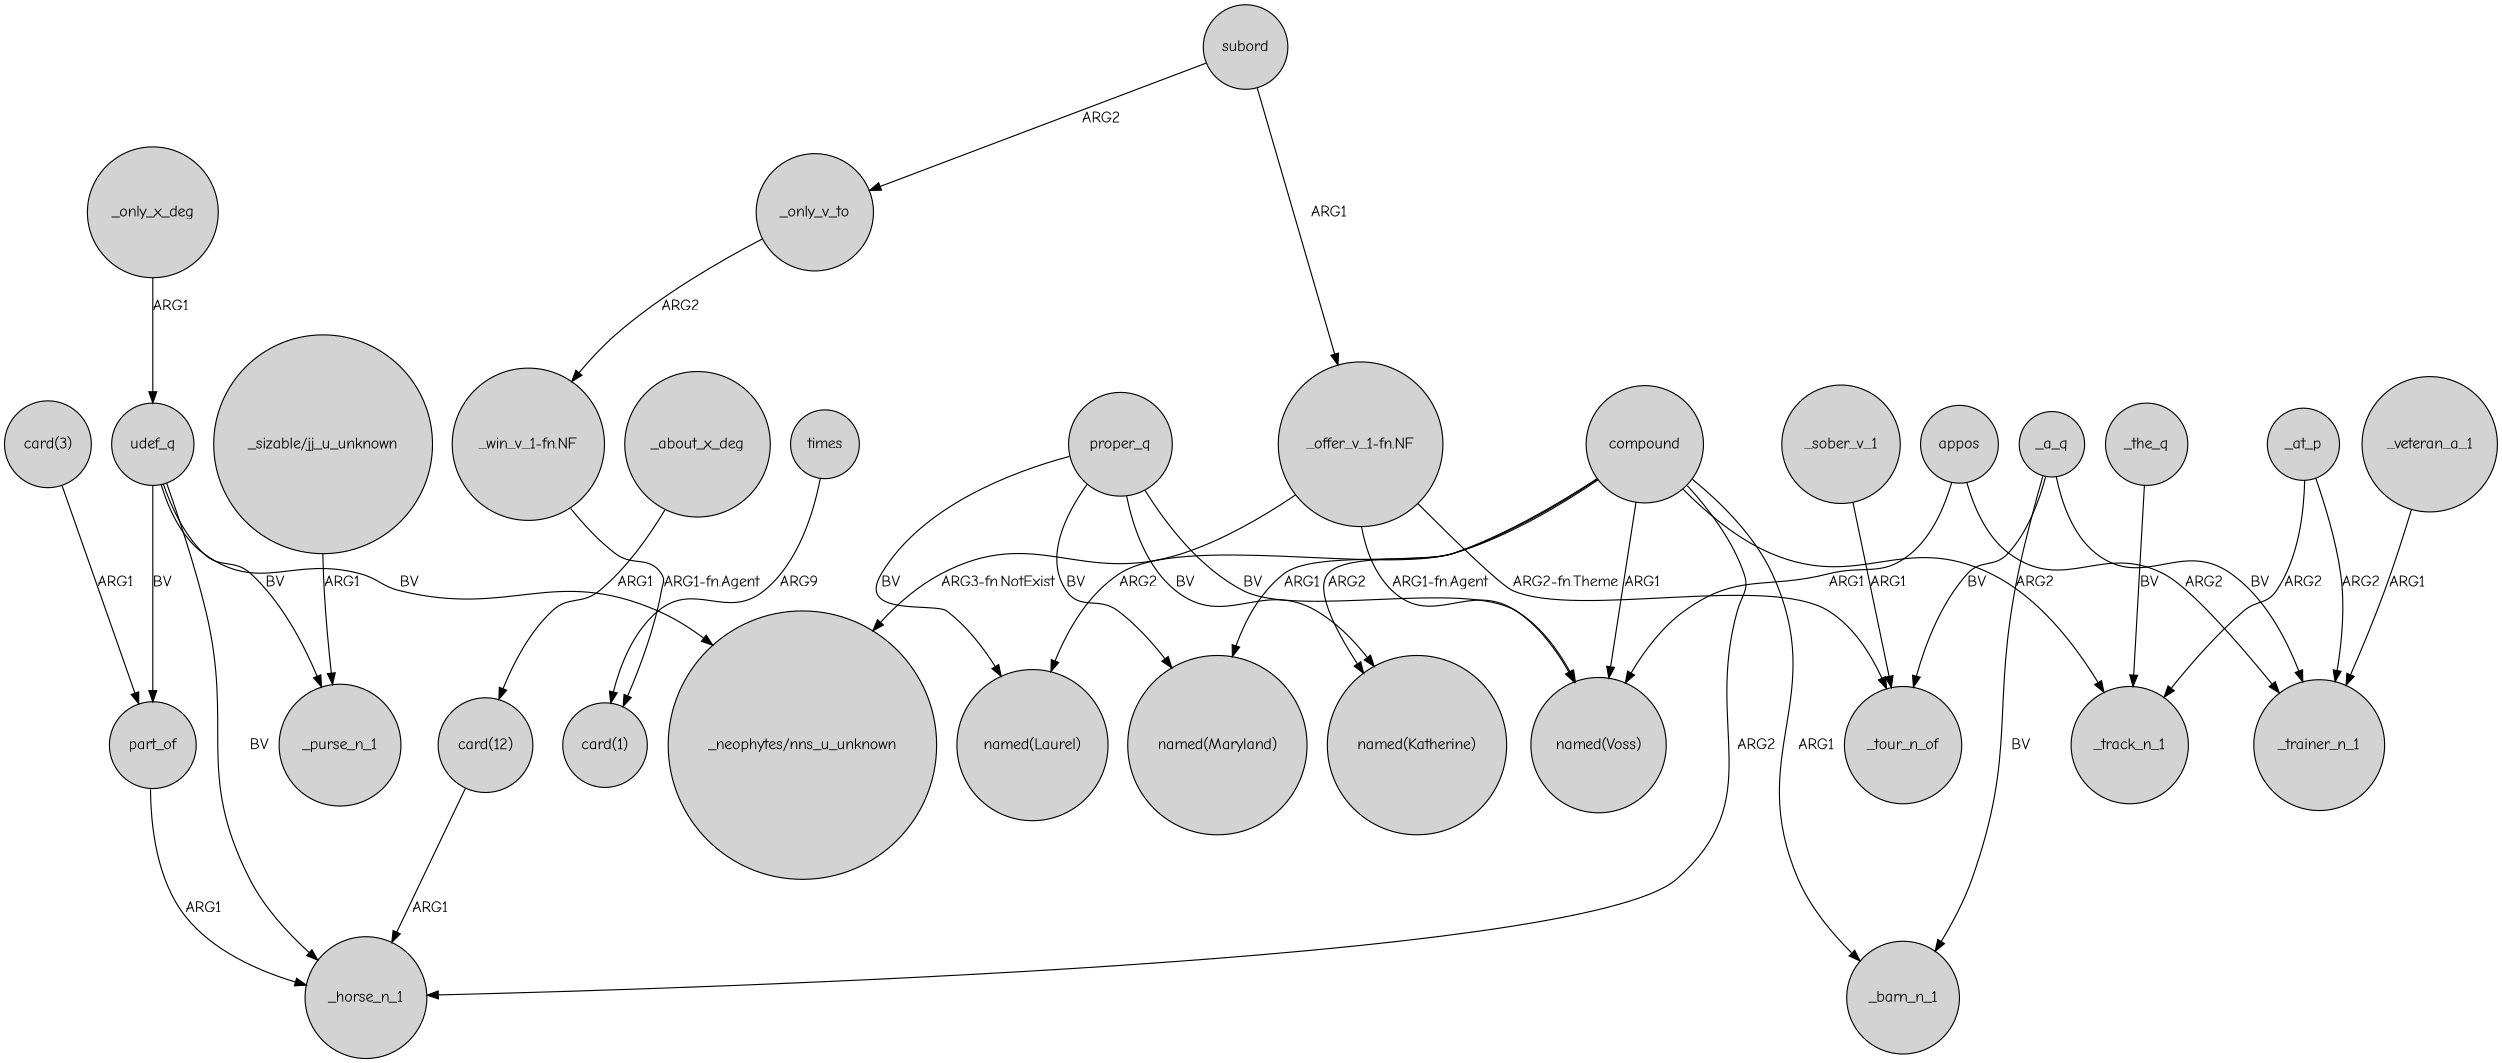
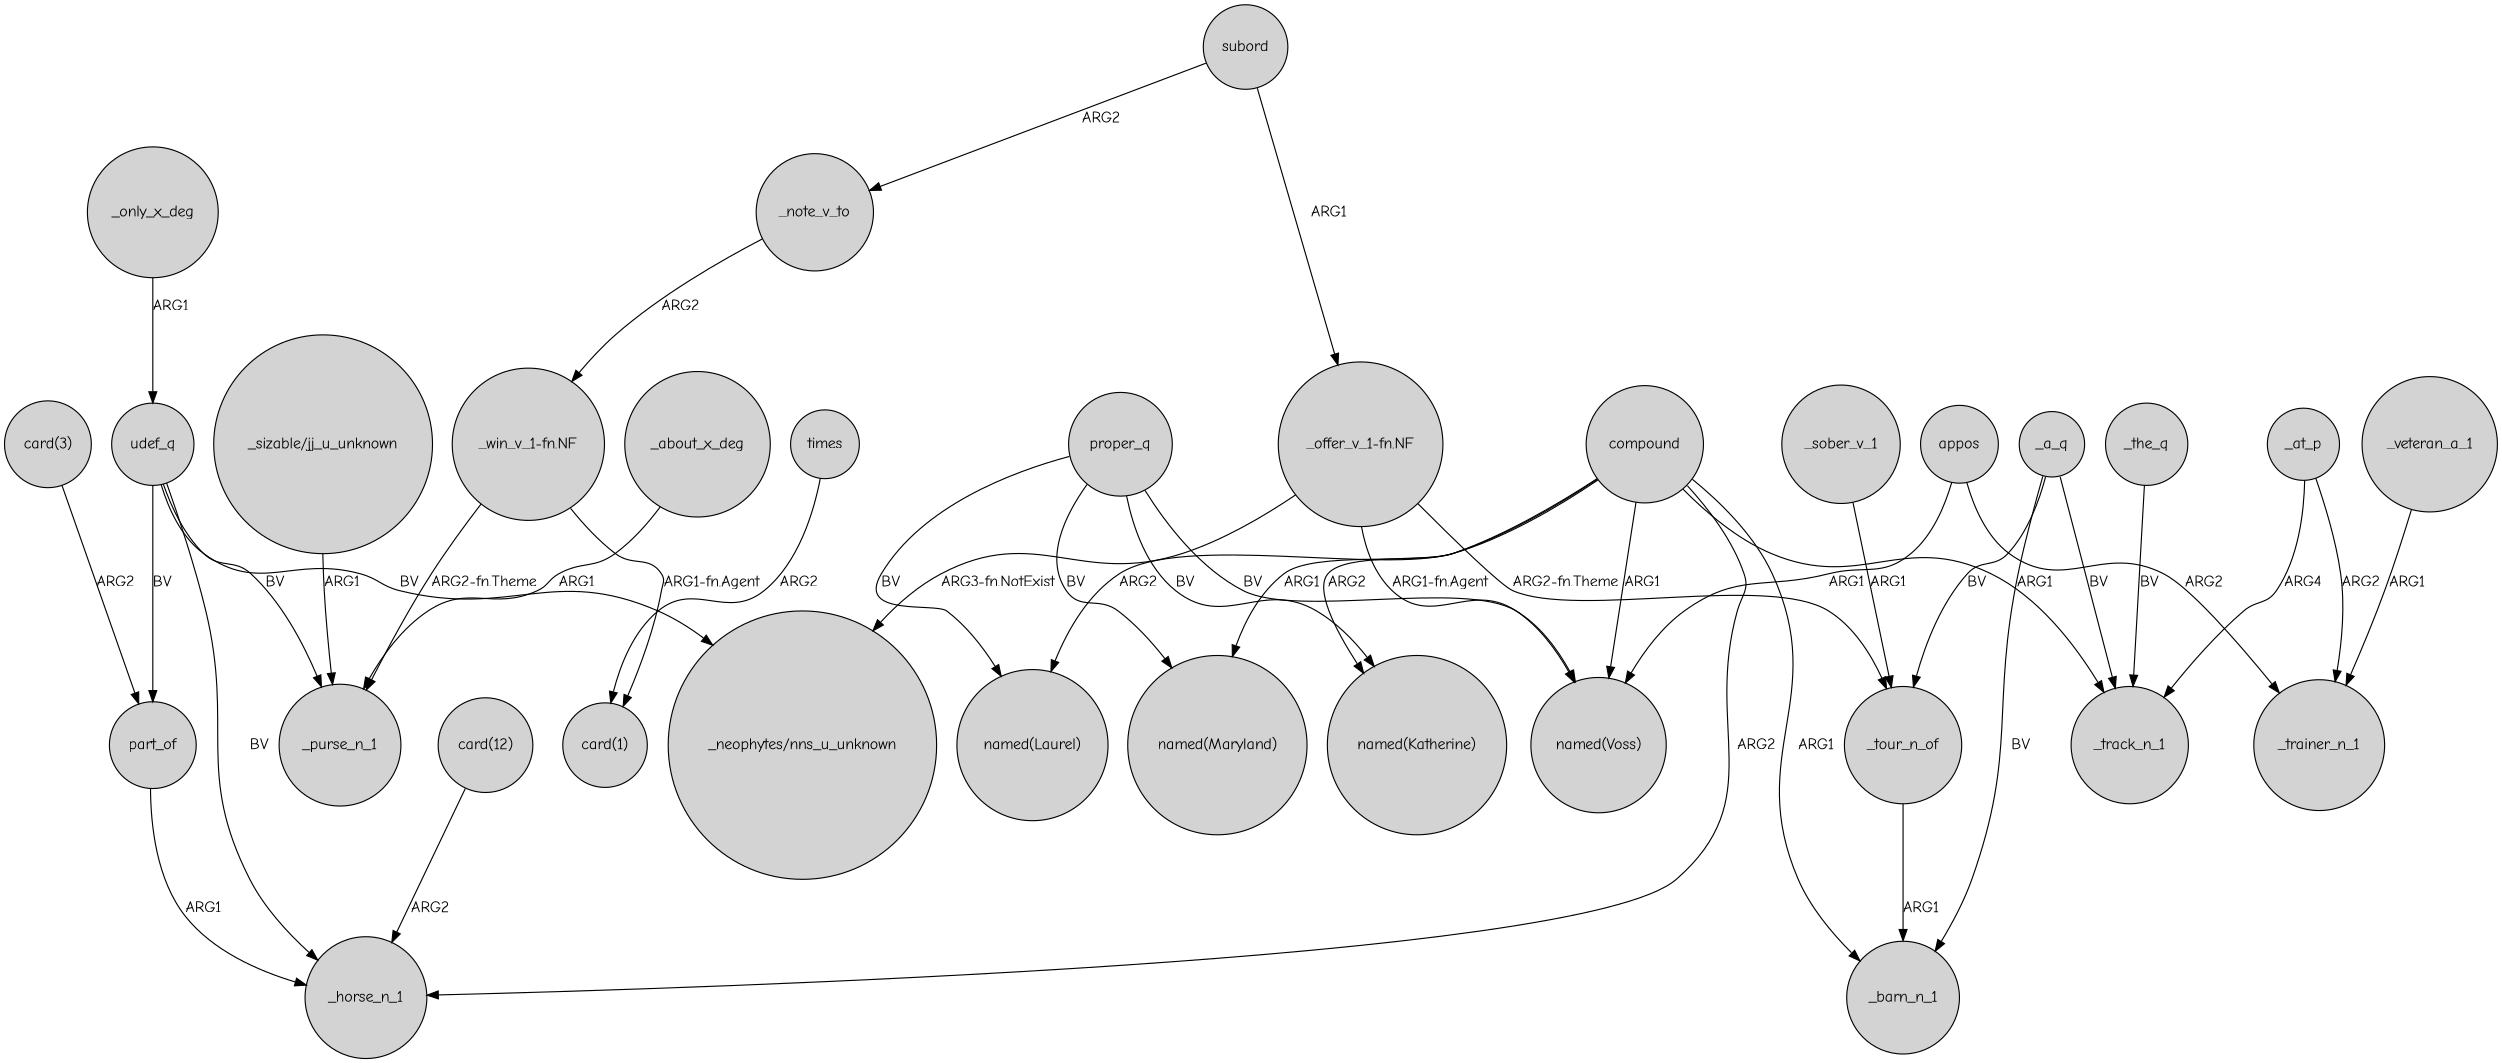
(815, 212) -> (815, 212)
(2179, 562) -> (2086, 577)
(116, 582) -> (116, 582)
(799, 582) -> (799, 582)
(2035, 582) -> (2035, 582)
(2303, 582) -> (2303, 582)
none -> (425, 585)
(582, 599) -> (546, 585)
none -> (1903, 867)
(430, 908) -> (430, 908)
